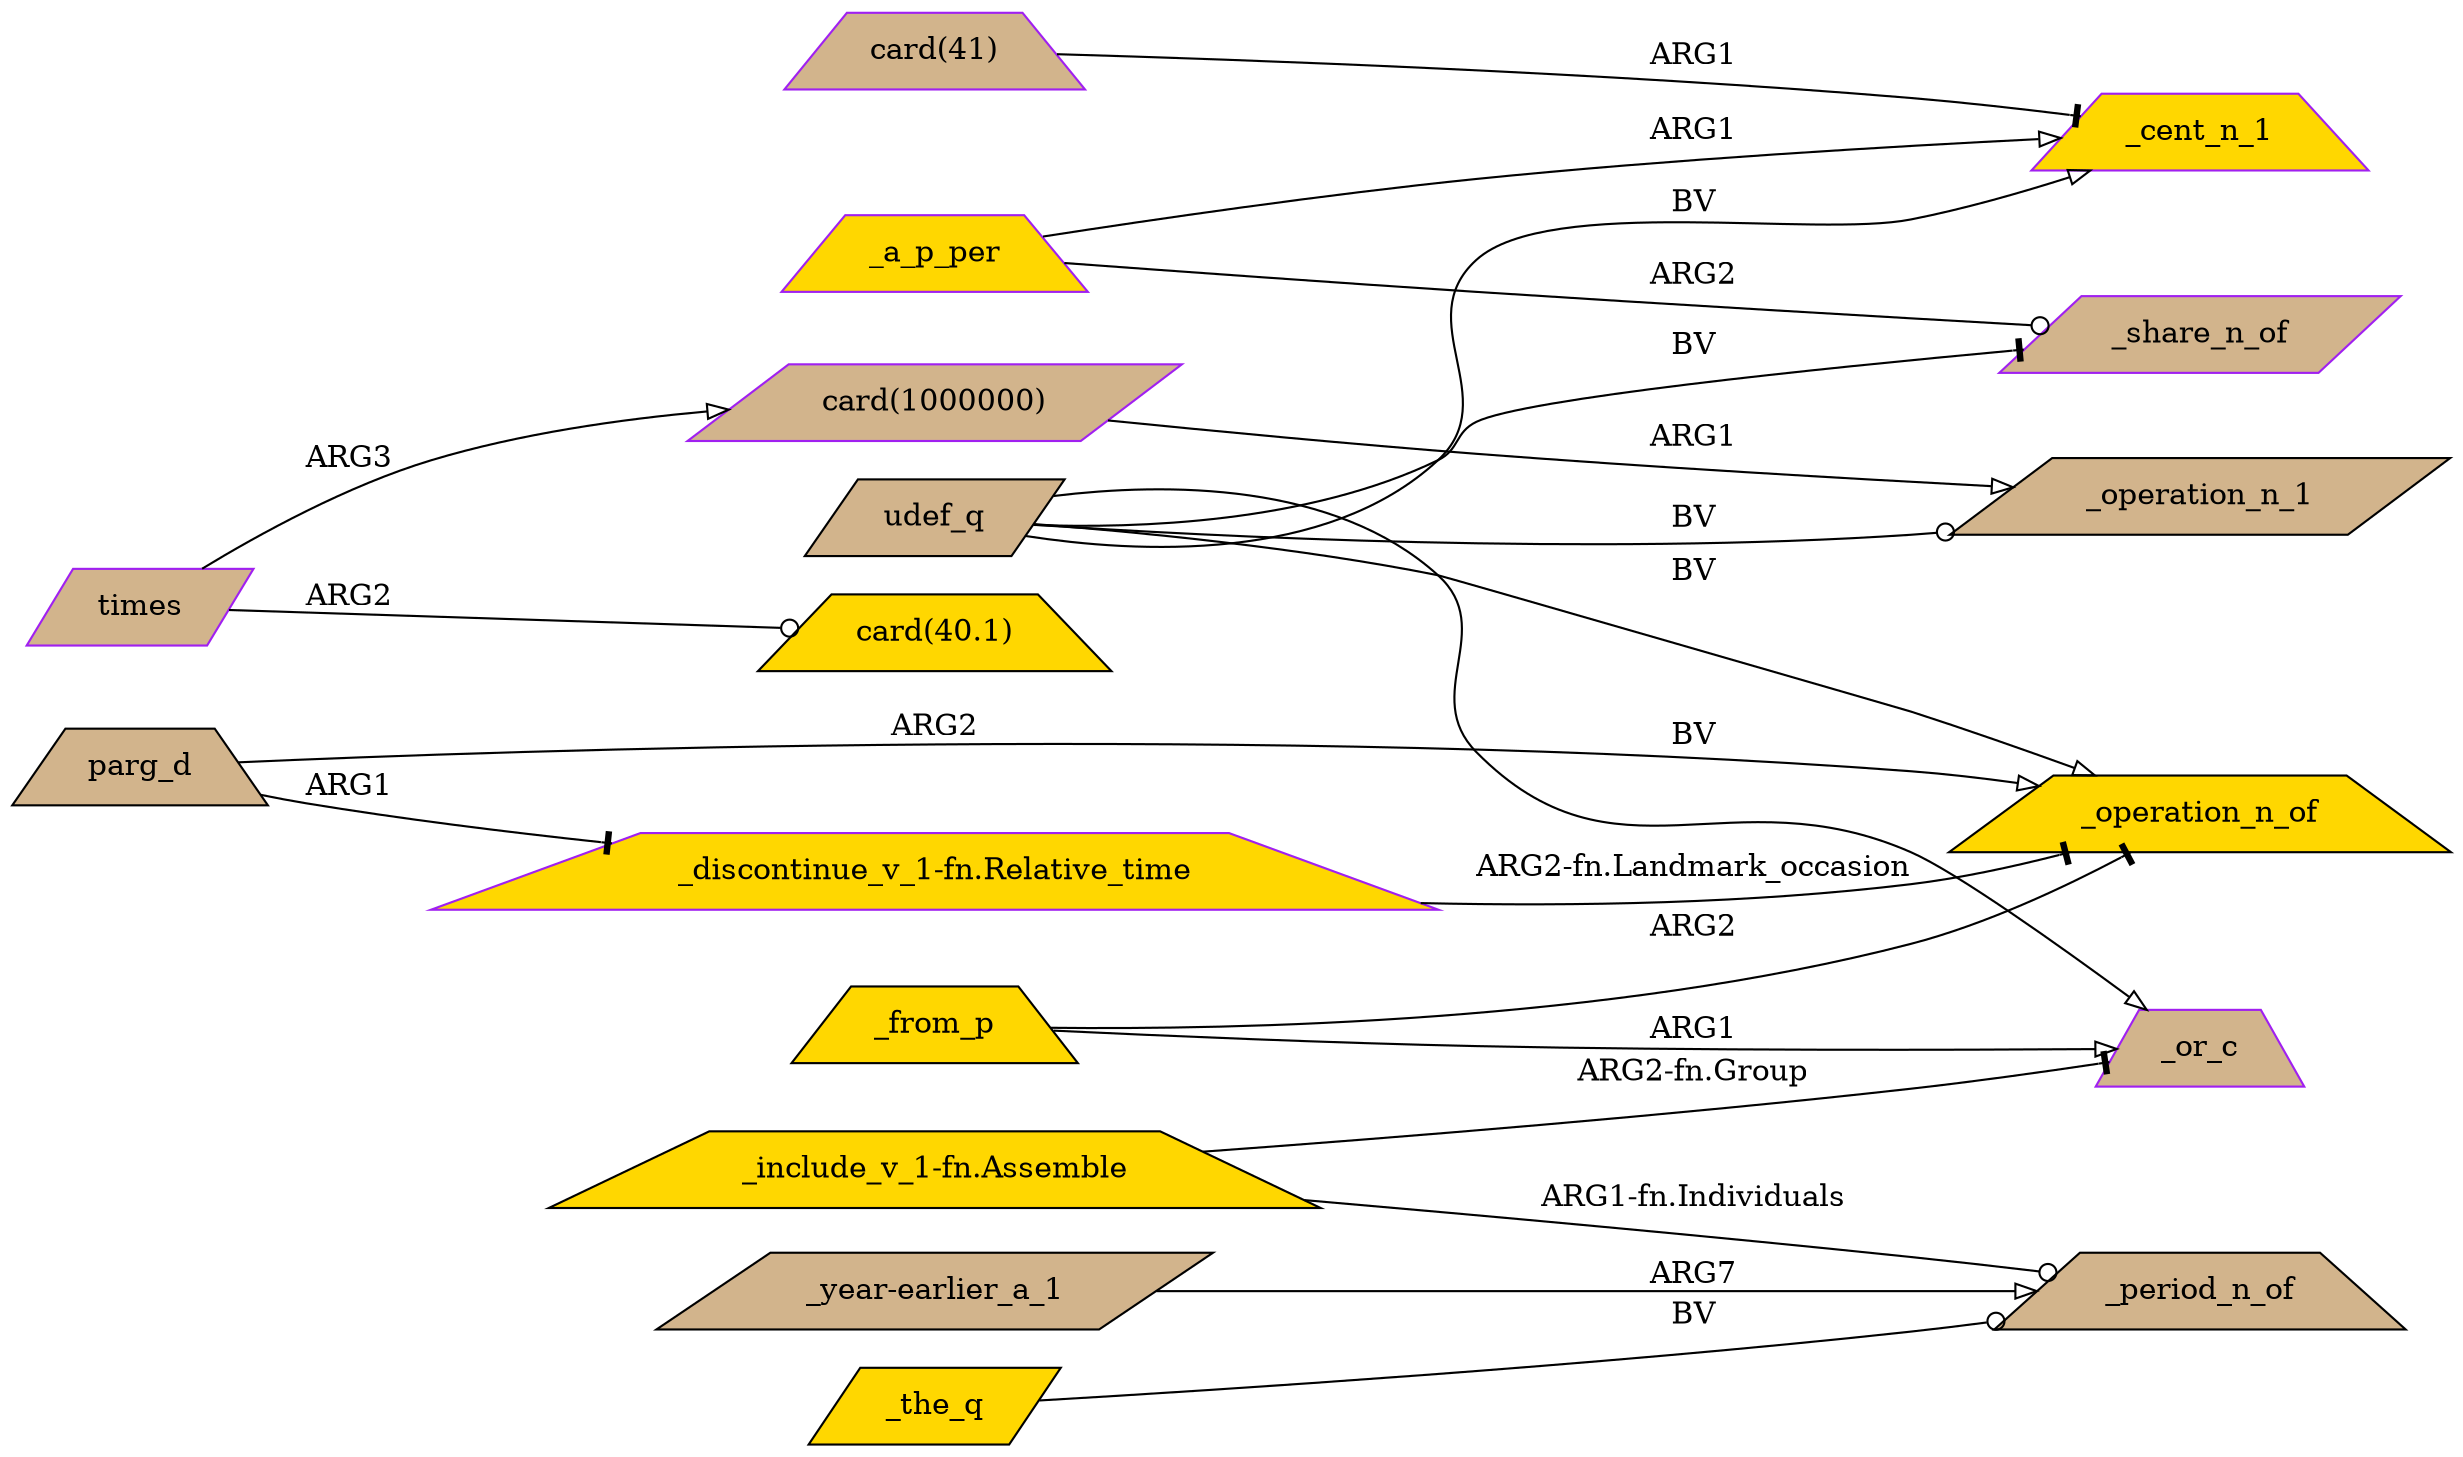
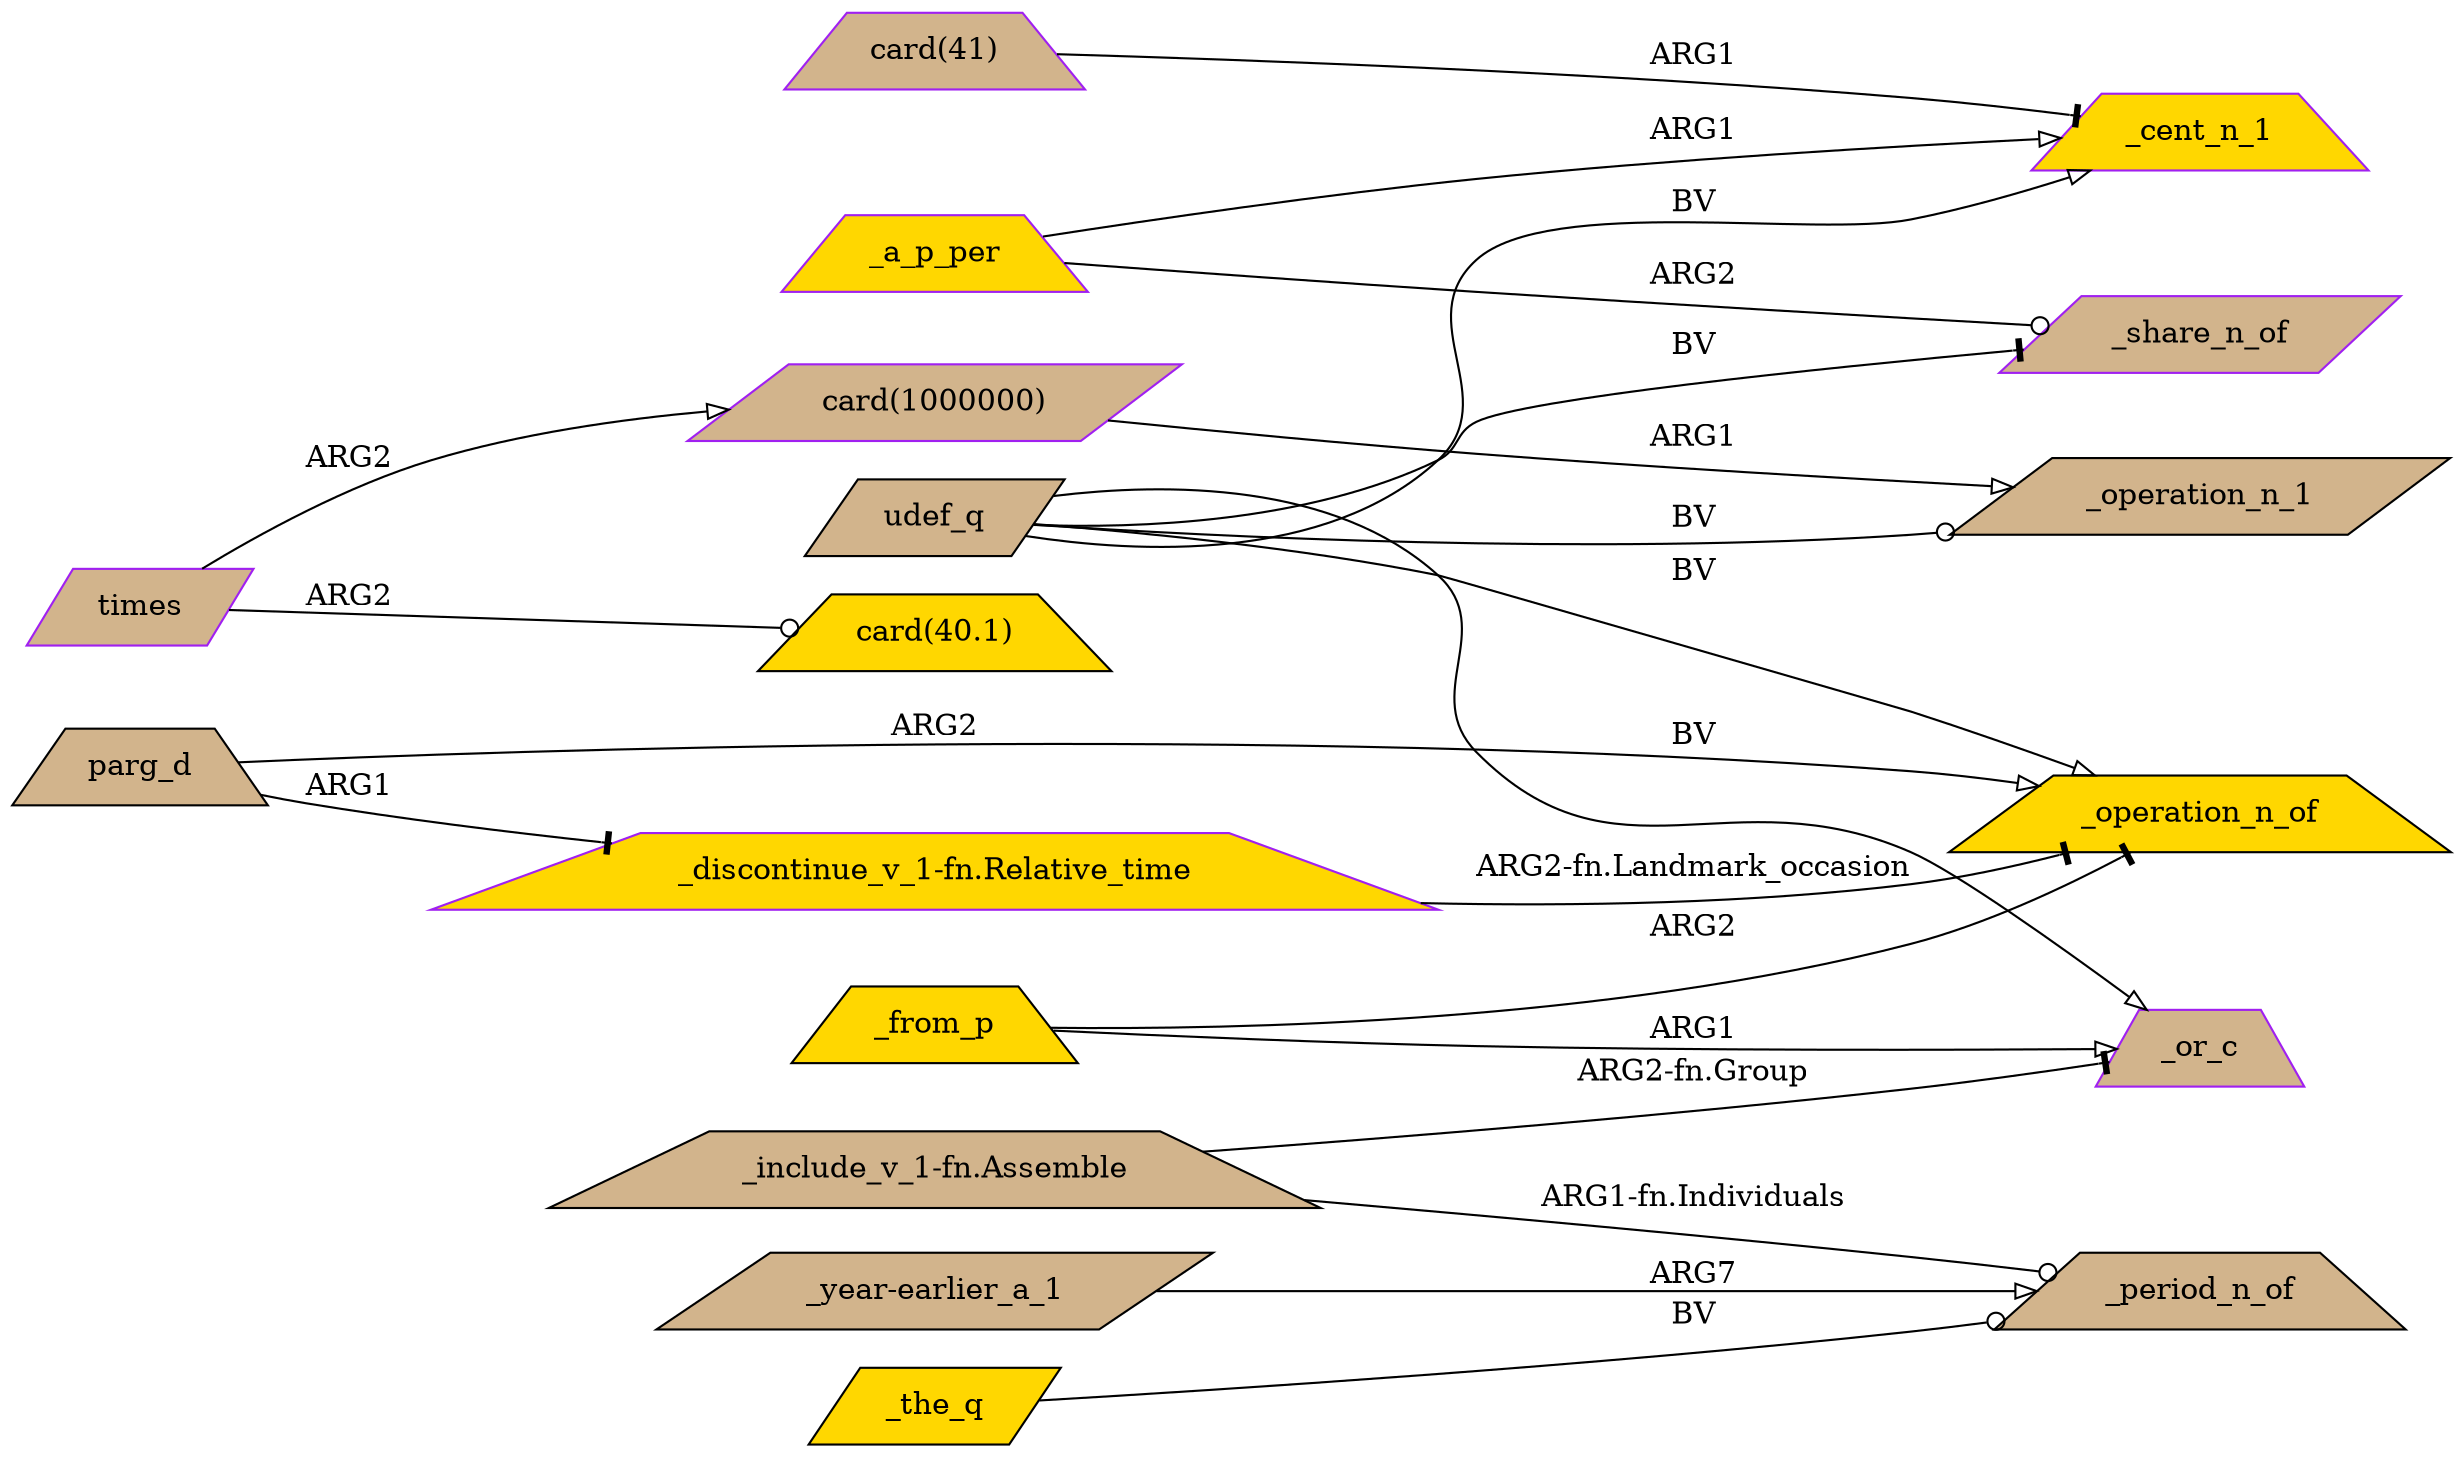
(349, 459) -> (349, 459)
(935, 1170) -> (935, 1170)
